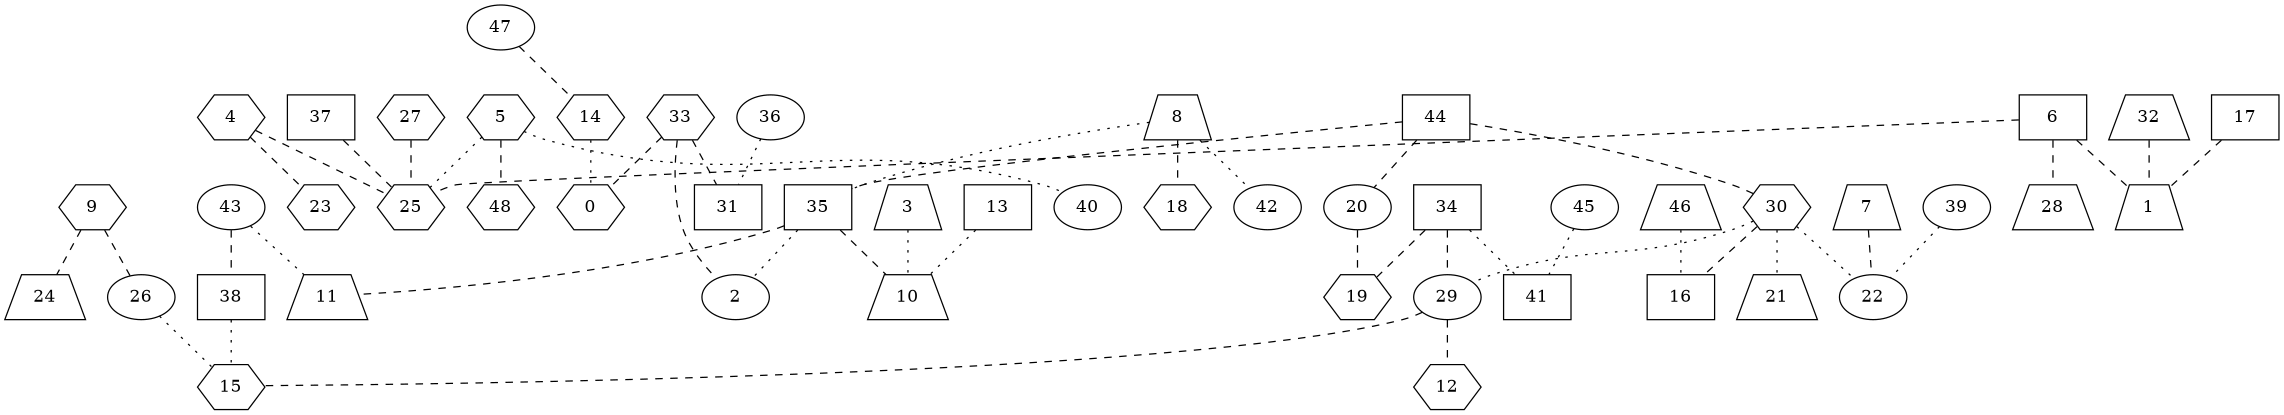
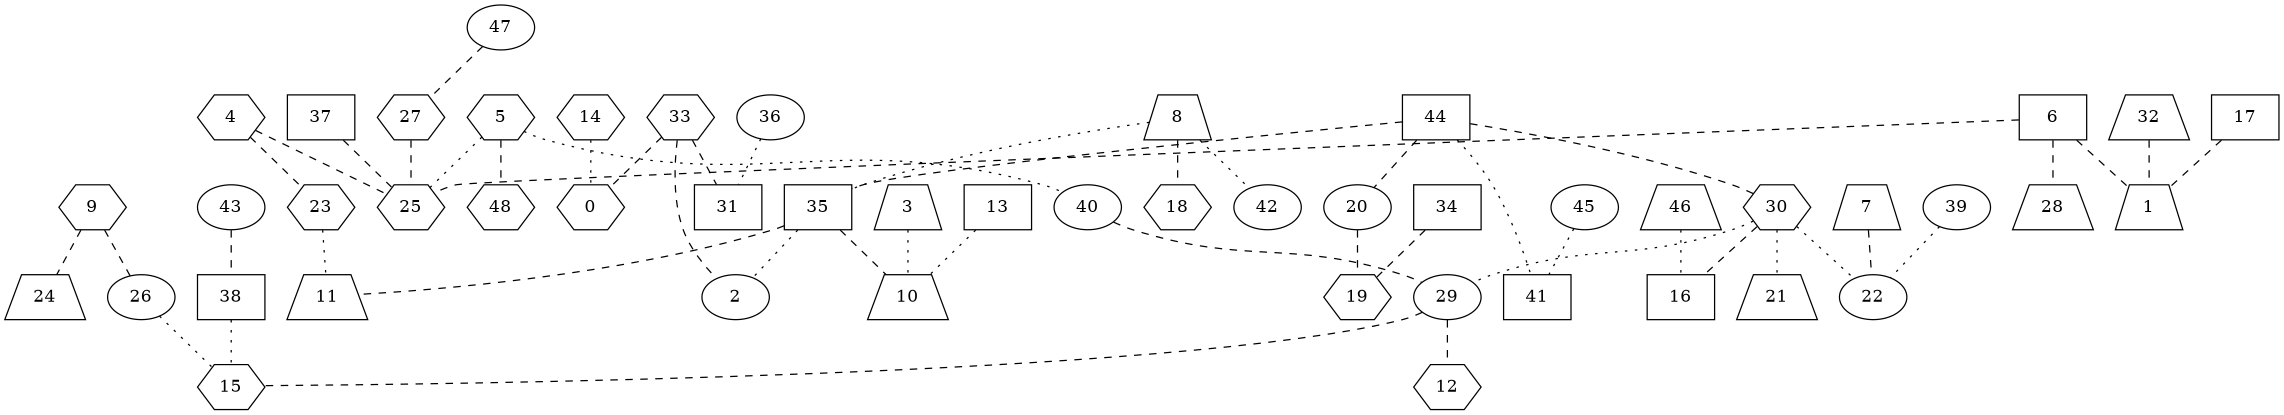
(545, 72) -> (456, 72)
(277, 250) -> (324, 252)
(1447, 252) -> (1268, 252)
(1492, 252) -> (1502, 203)
